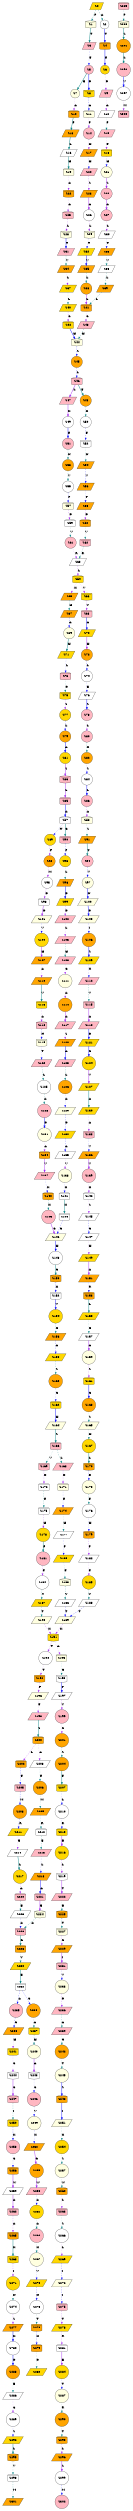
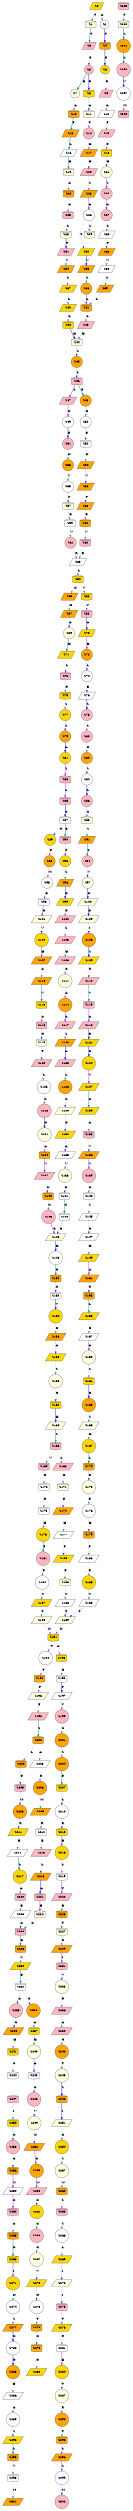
(88, 242) -> (80, 233)
(89, 992) -> (89, 992)
(56, 1381) -> (56, 1381)
(61, 1658) -> (61, 1658)
(13, 2086) -> none
(13, 2269) -> (13, 2269)
